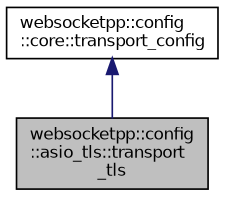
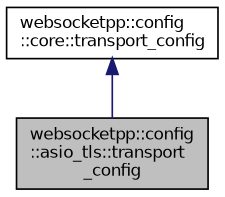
(112, 154) -> (112, 154)
